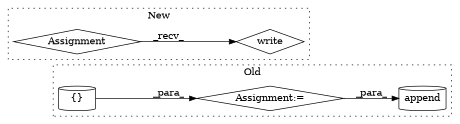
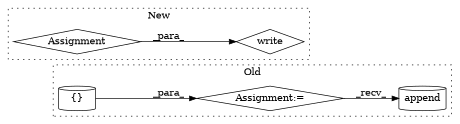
(169, 37) -> (169, 37)
(371, 93) -> (371, 93)
